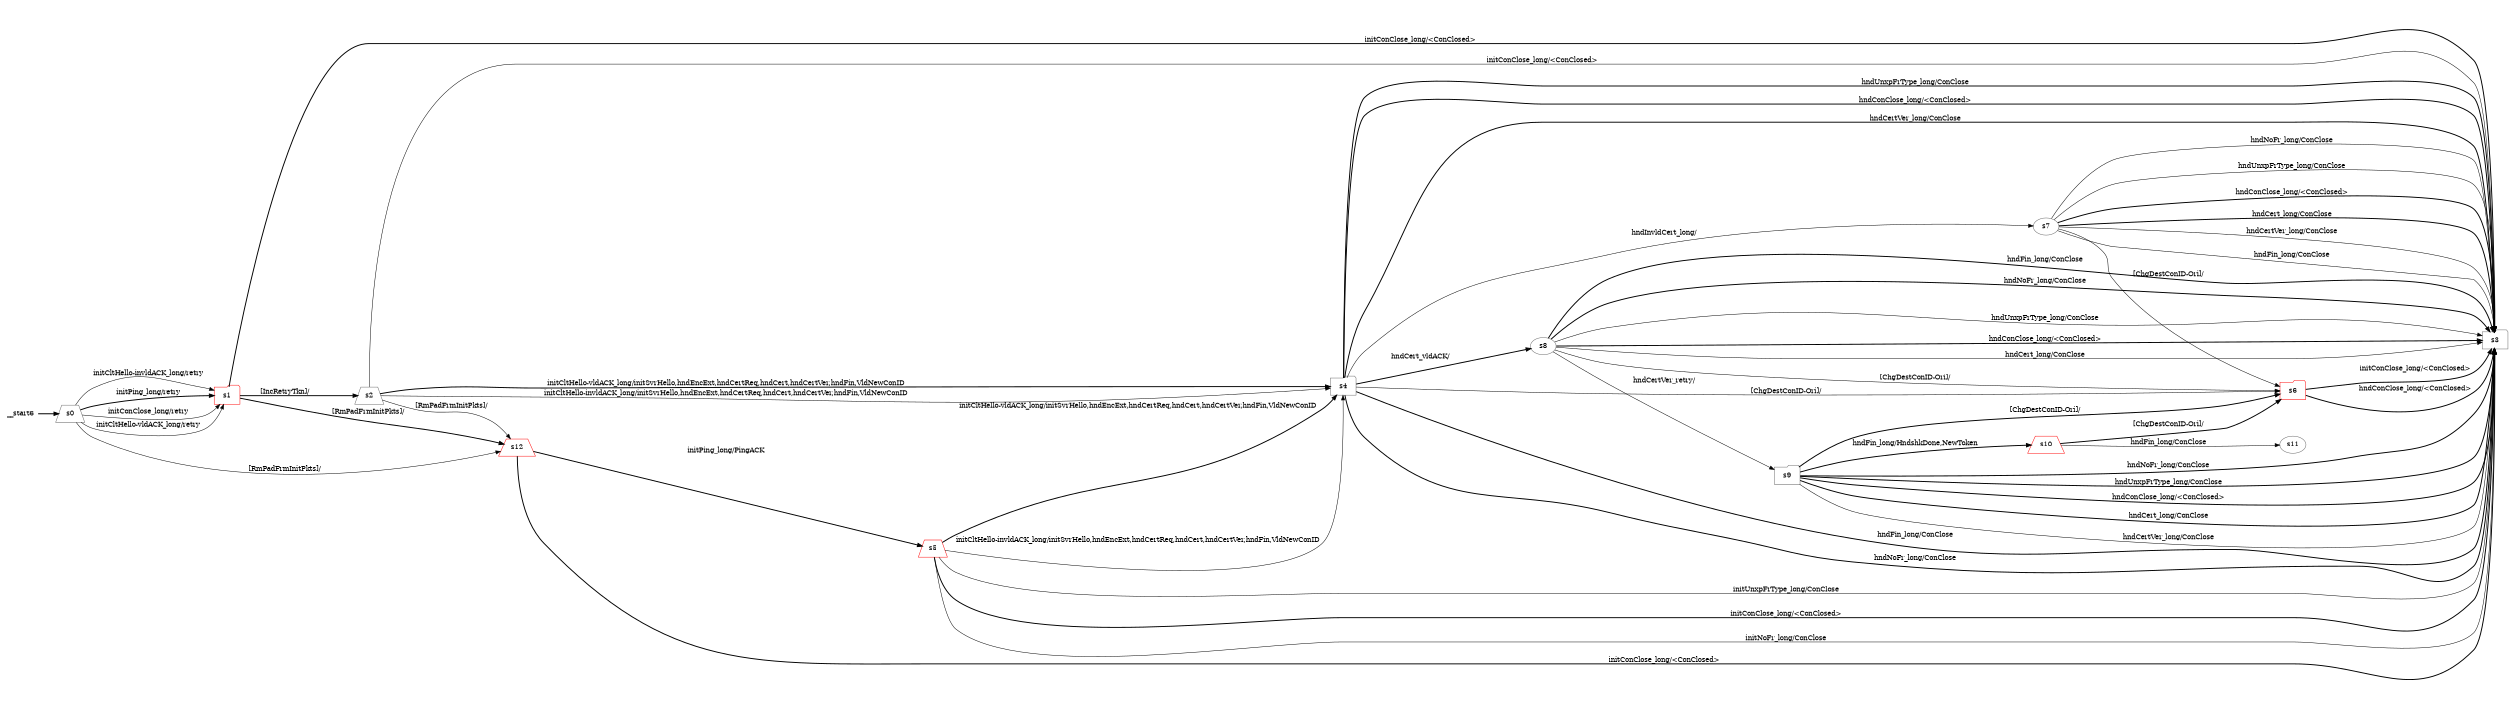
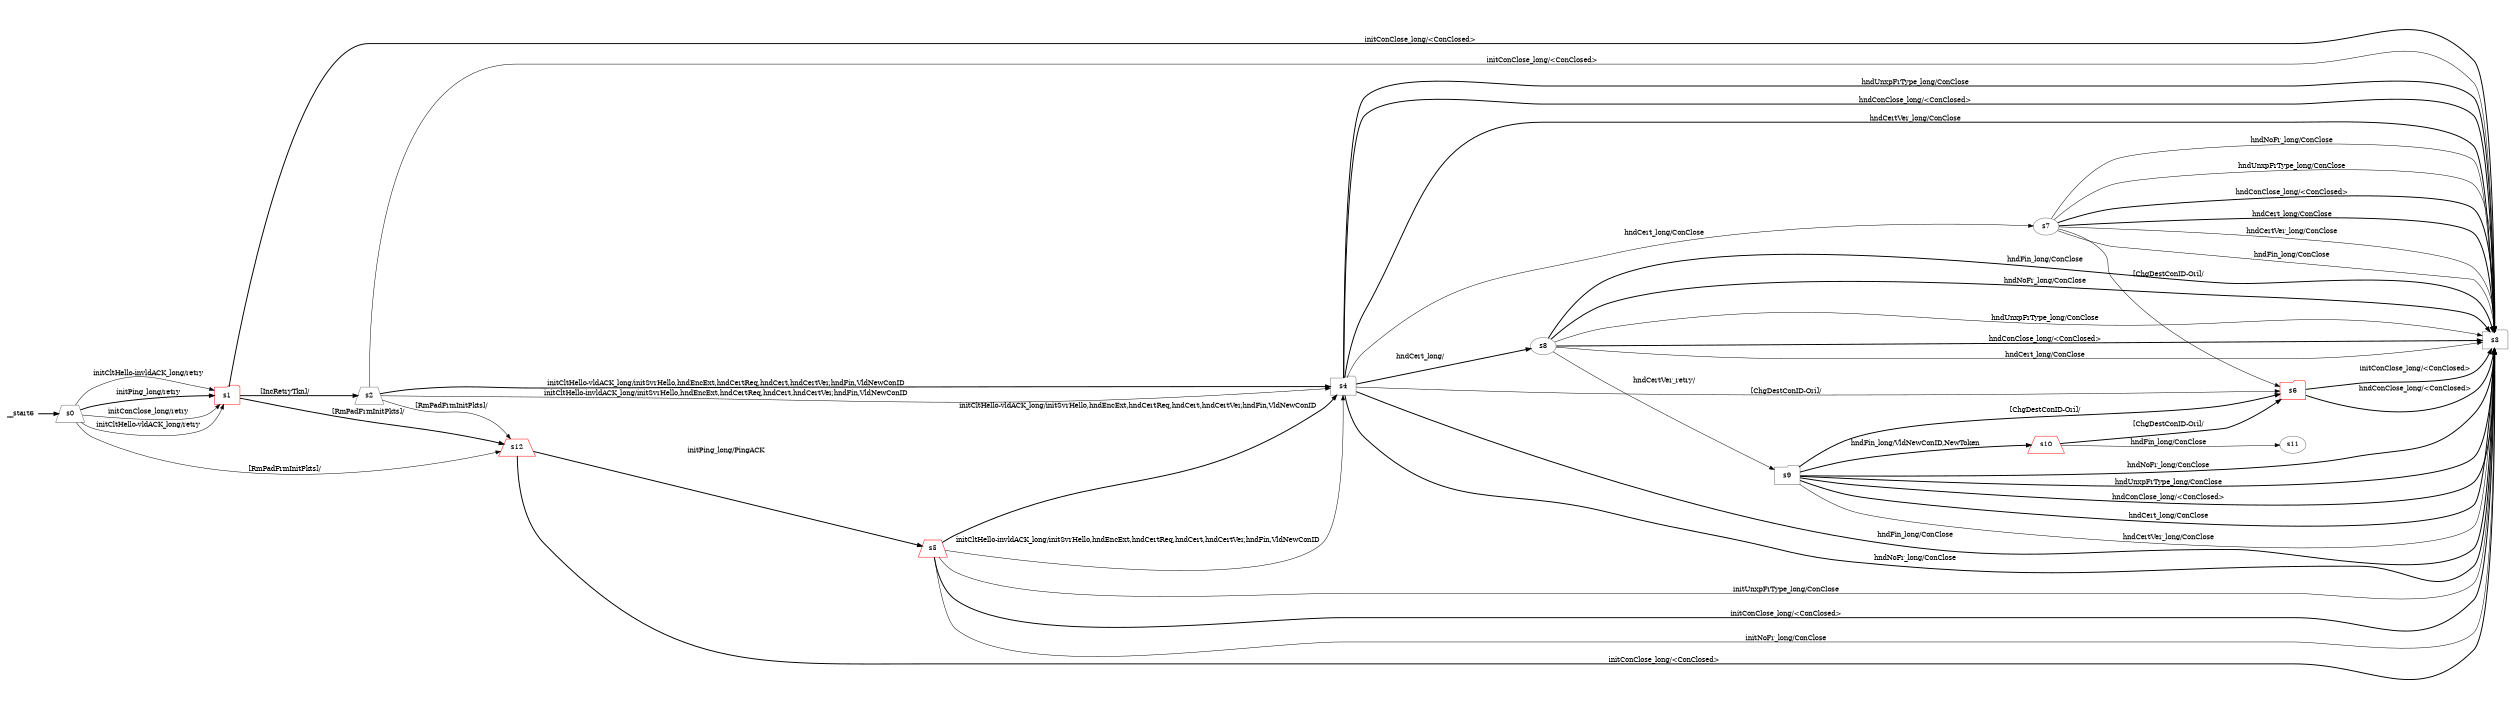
(1665, 233) -> (1665, 233)
(1421, 357) -> (1421, 357)
(1914, 383) -> none
(1916, 444) -> (1916, 444)
